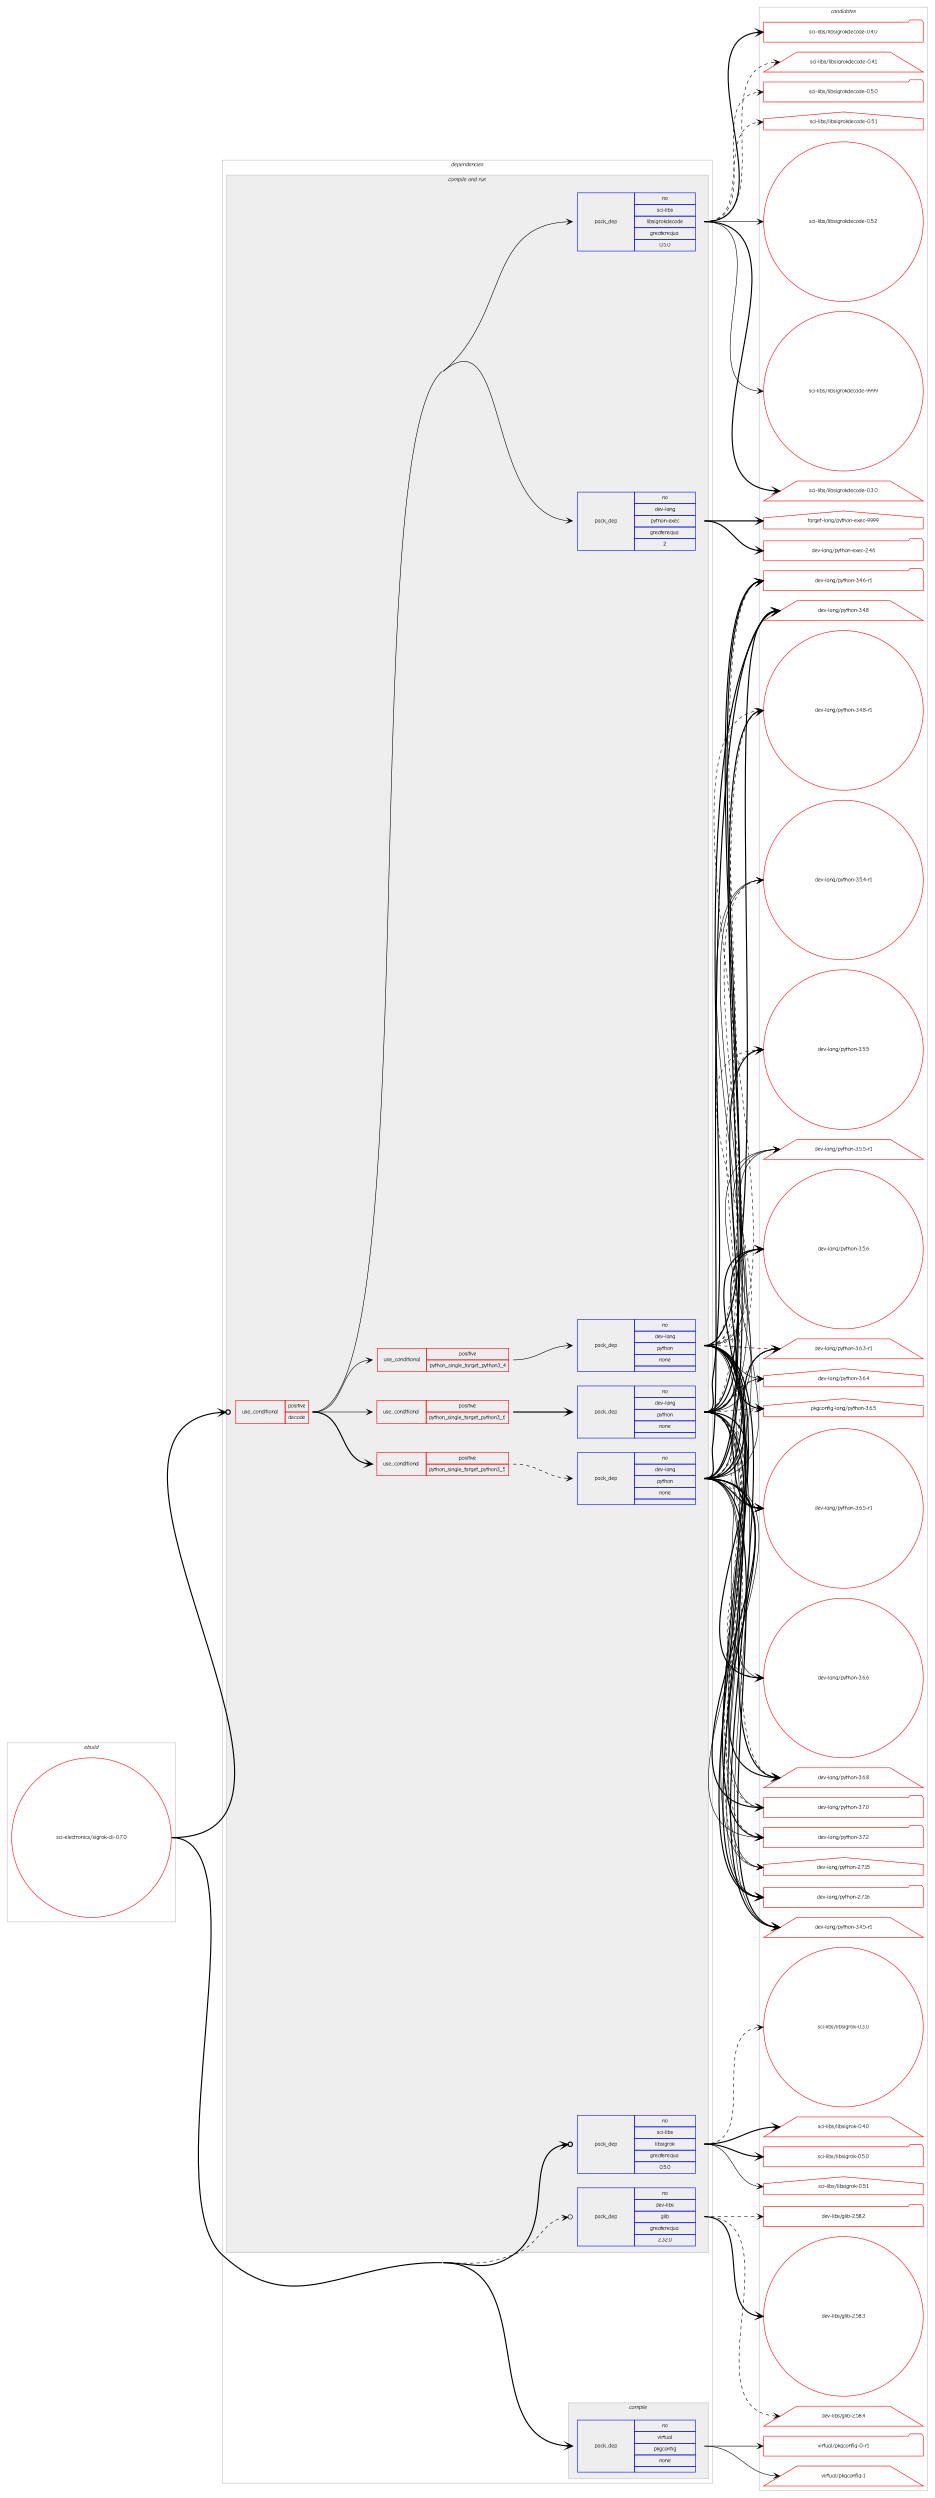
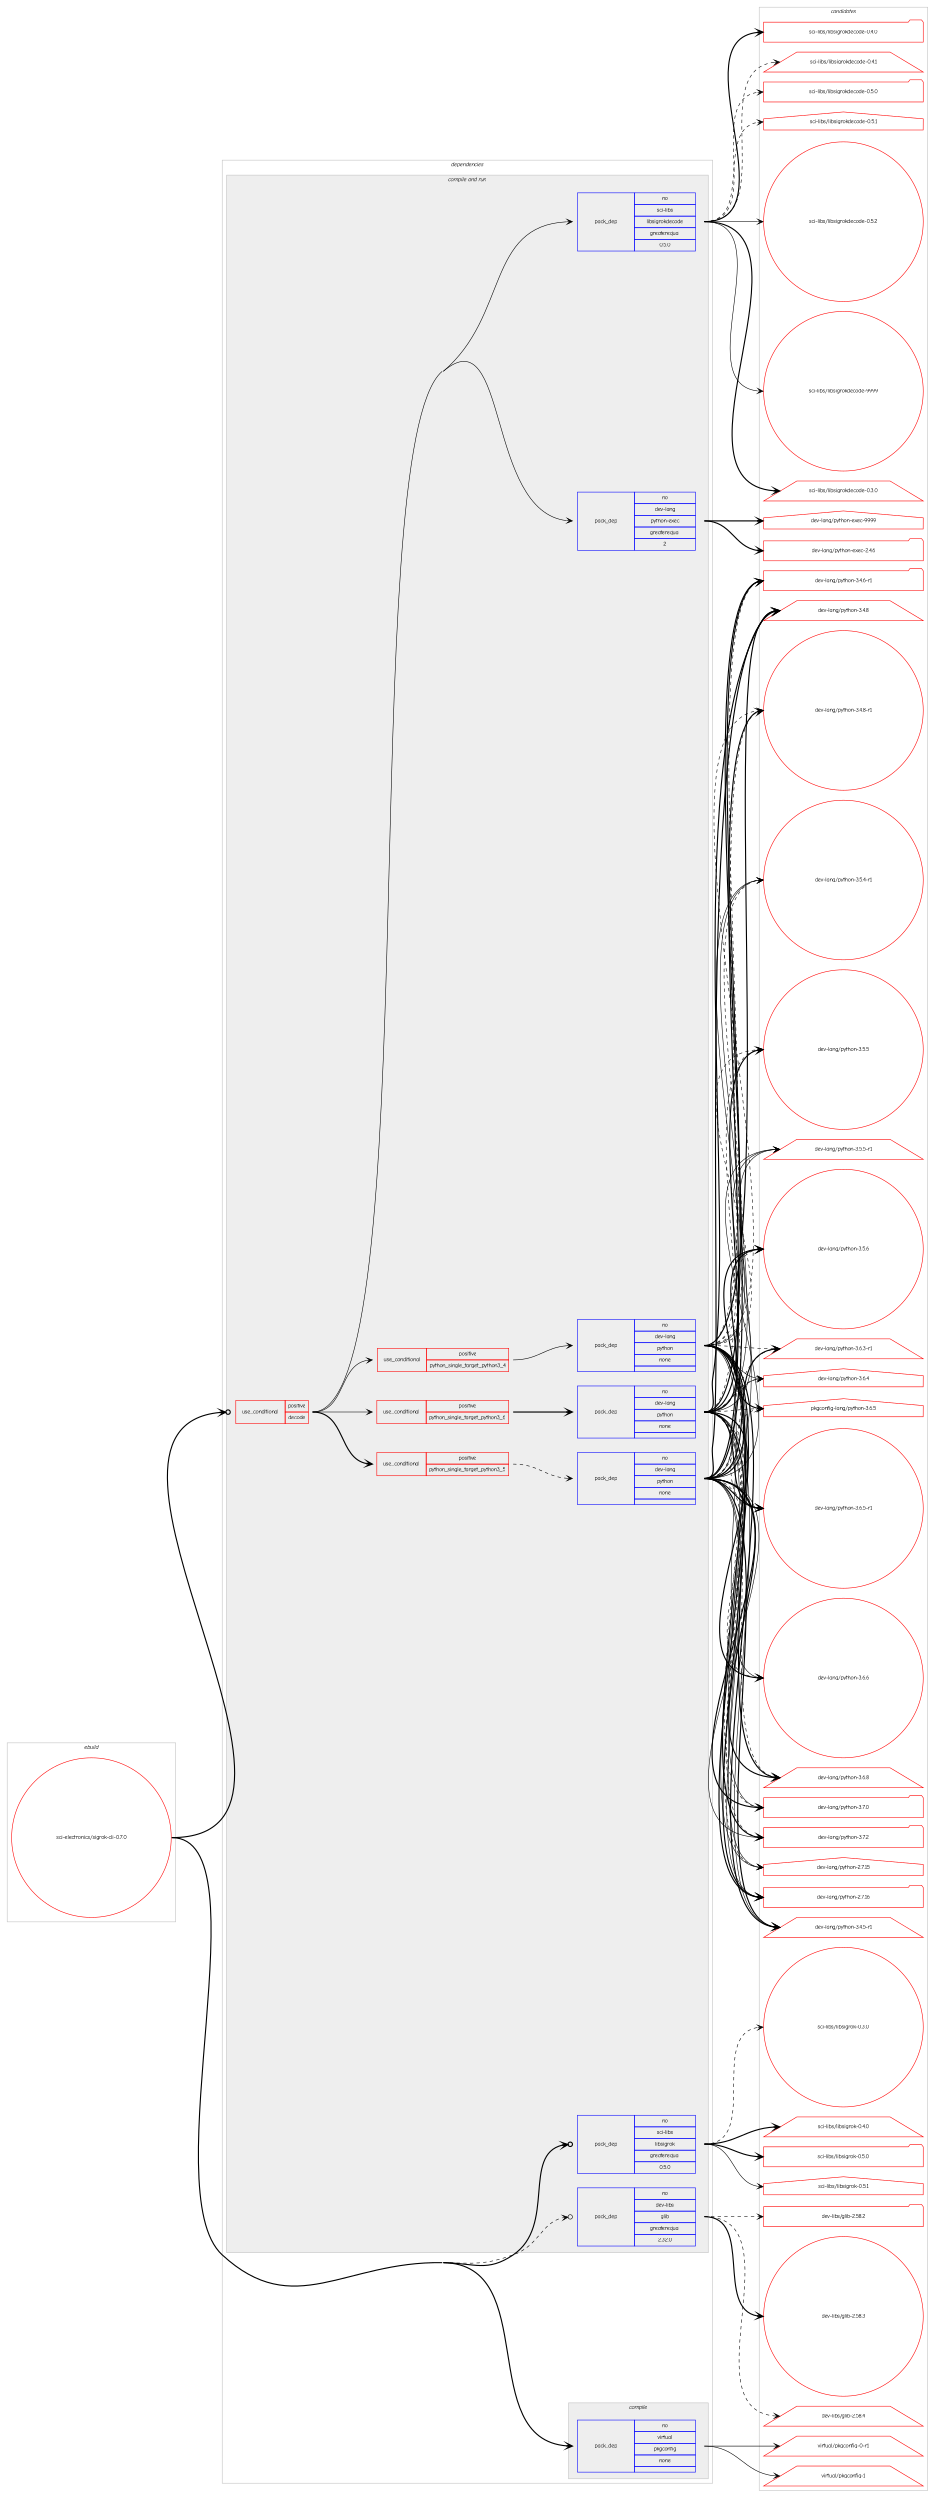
(843, 521) -> (843, 521)
(843, 2446) -> (843, 2446)
